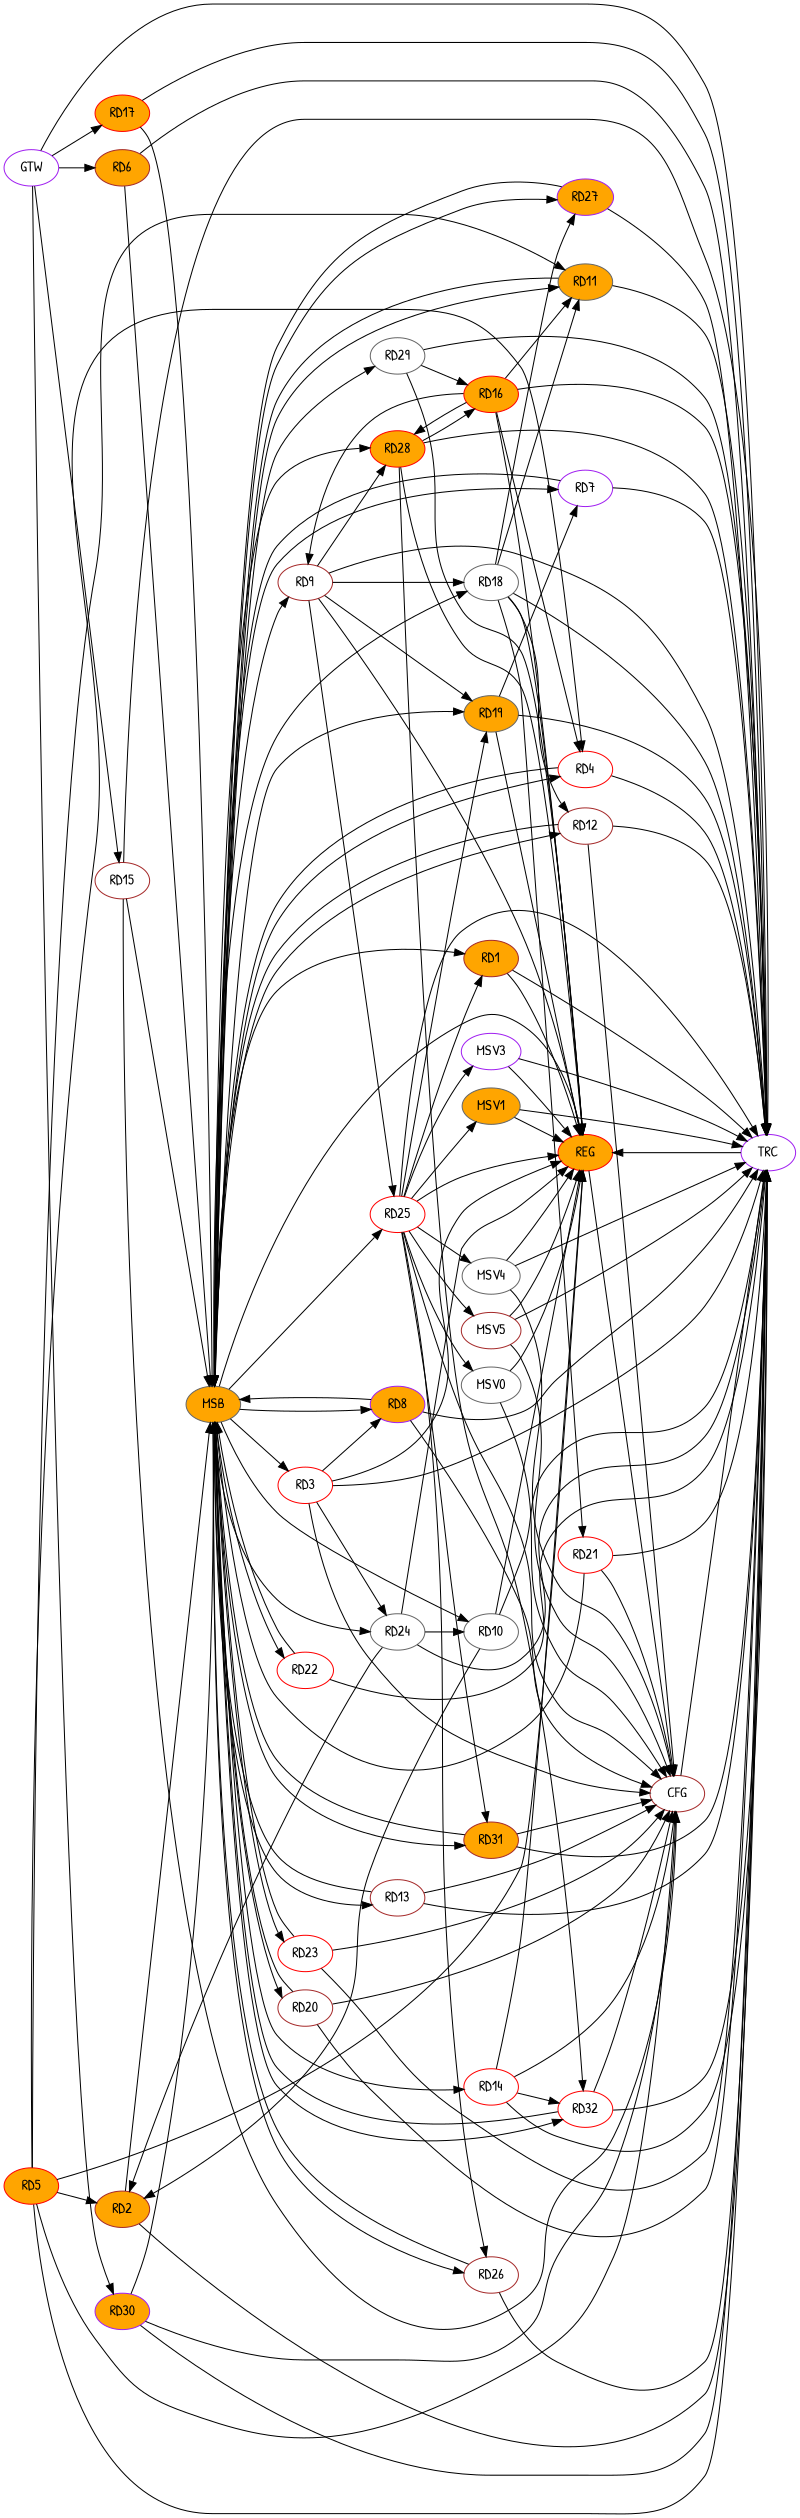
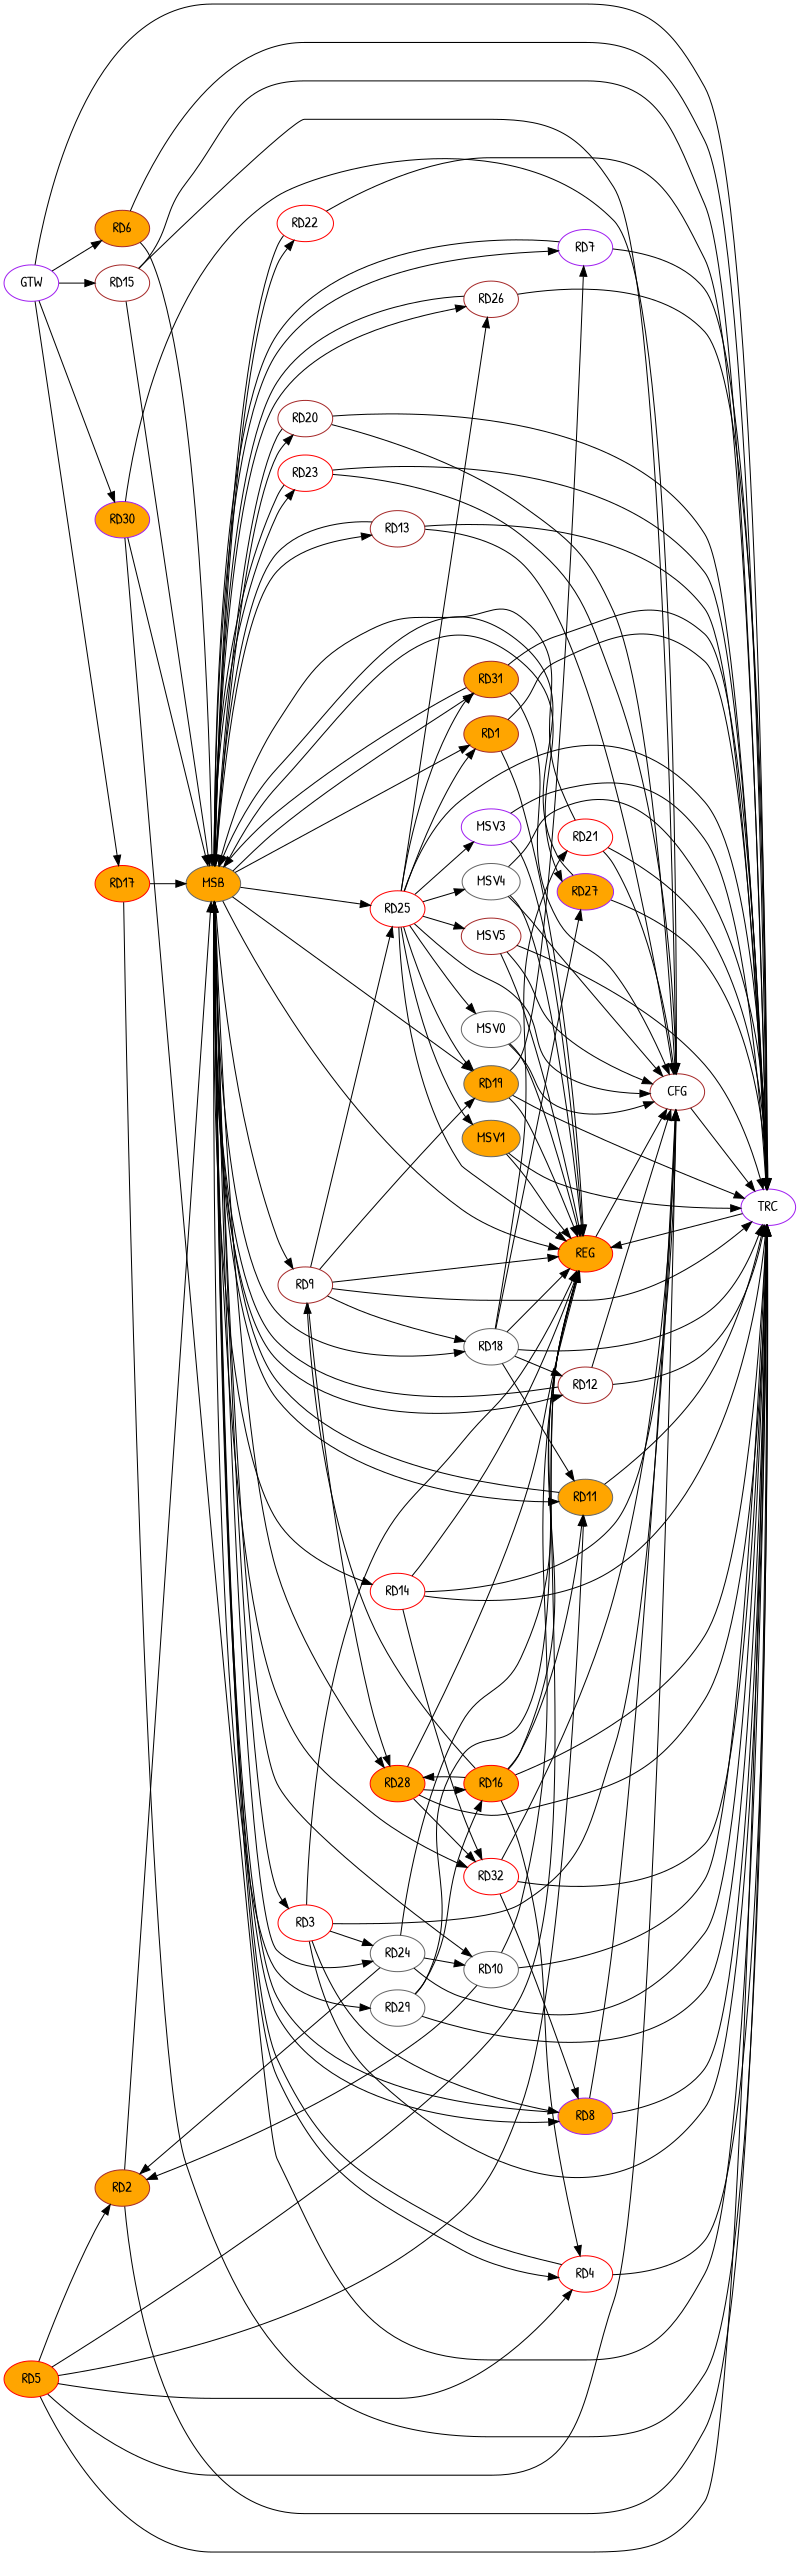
(274, 2060) -> (536, 1981)
